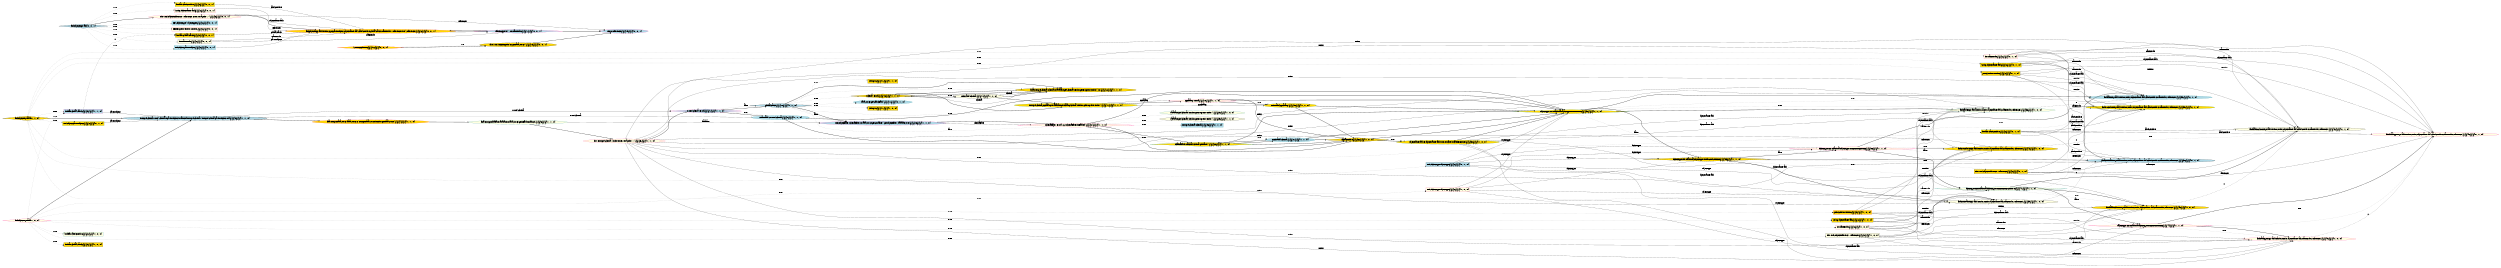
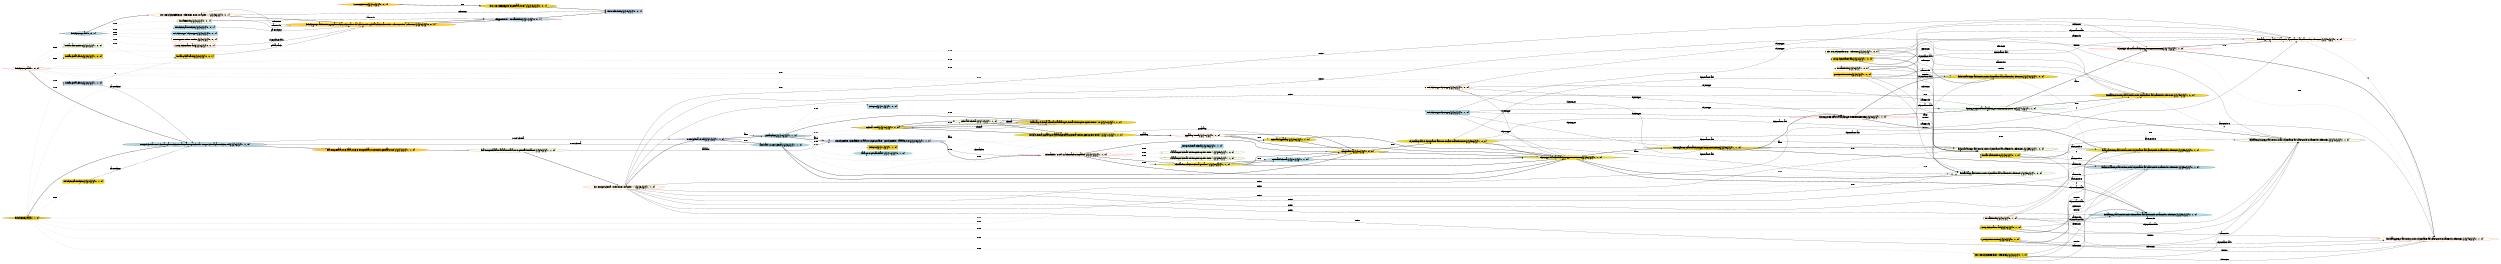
(195, 5) -> none
(624, 31) -> (624, 11)
(883, 108) -> (883, 107)
none -> (987, 161)
(932, 212) -> (1024, 79)
